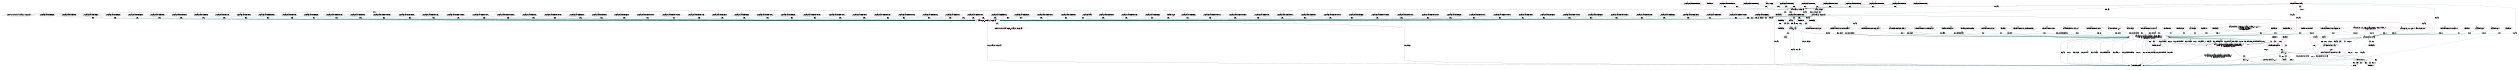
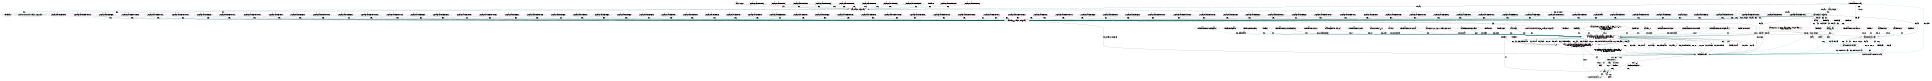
(2300, 7) -> (1859, 7)
(2412, 7) -> none
(1171, 15) -> (1683, 15)
(1797, 24) -> (1823, 24)
(2052, 25) -> none
(1840, 28) -> (1691, 28)
(1871, 28) -> (1720, 28)
(1988, 28) -> none
(2130, 28) -> (1391, 28)
(2288, 28) -> (1647, 28)
(2330, 28) -> none
(2391, 33) -> none
(2515, 33) -> (1927, 24)
(2330, 46) -> (1849, 46)
(2322, 55) -> (1655, 55)
